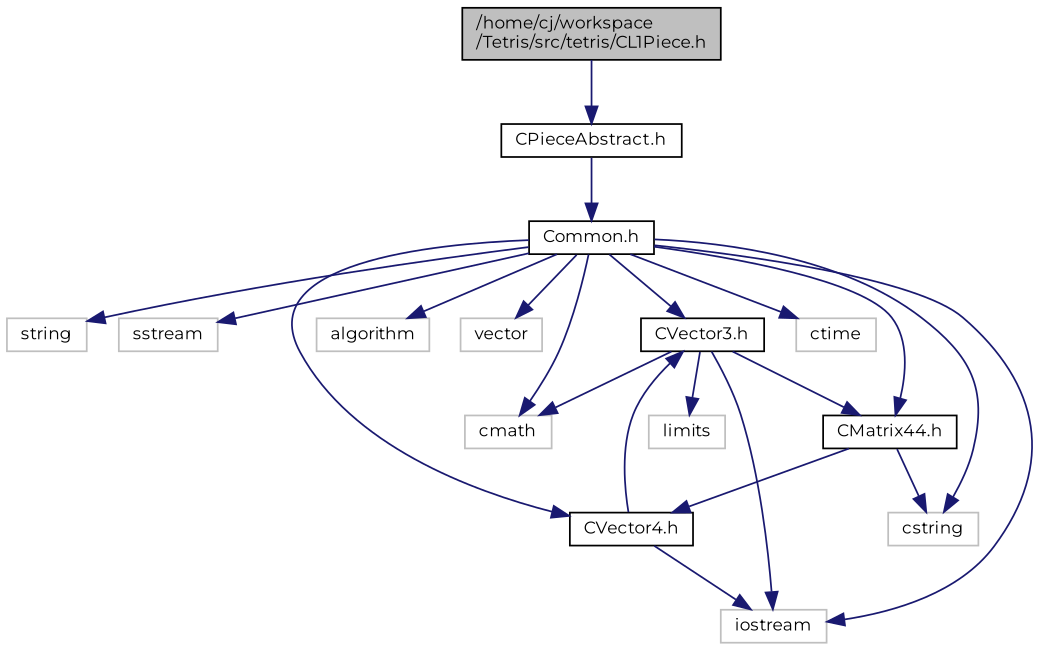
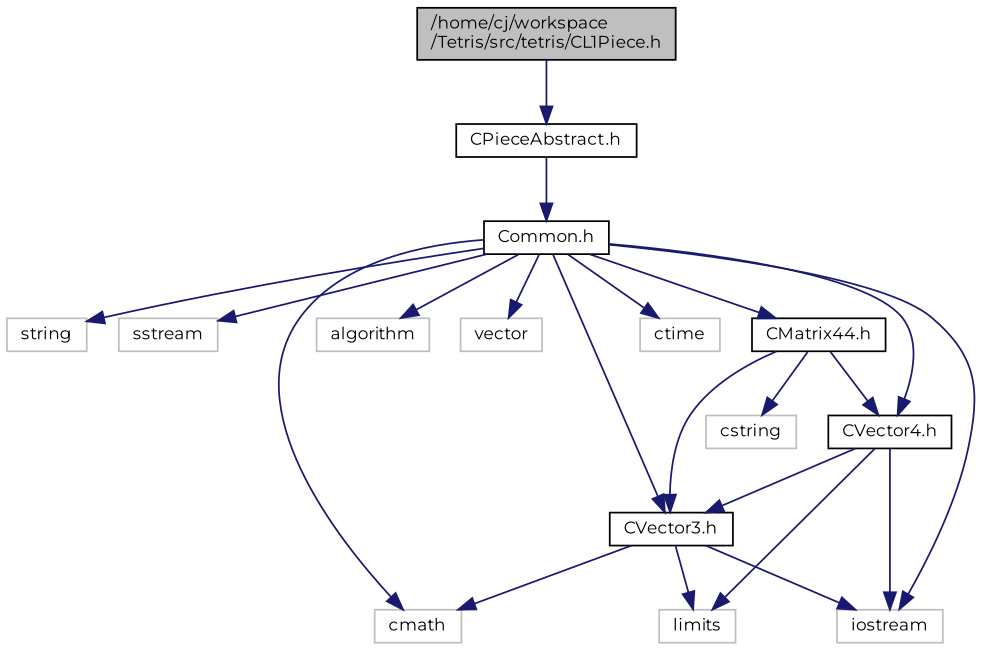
(889, 296) -> none
(788, 379) -> (698, 405)
none -> (800, 523)
